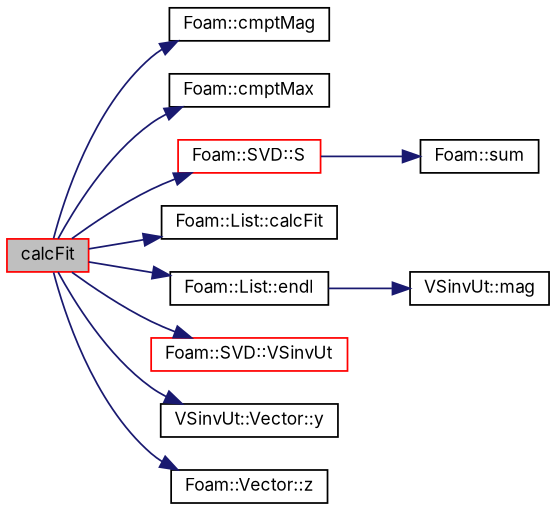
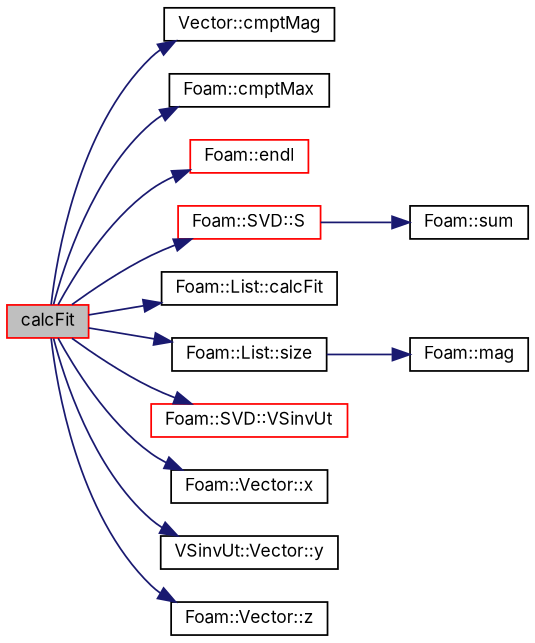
(249, 24) -> (249, 24)
none -> (249, 156)
(249, 288) -> (249, 354)
(480, 288) -> (469, 354)
none -> (249, 486)
